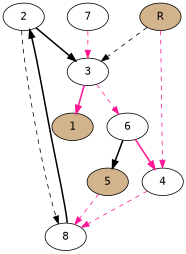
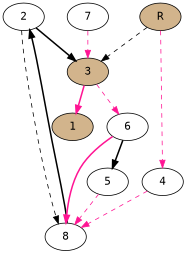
(88, 72) -> (88, 72)
(143, 151) -> (79, 170)
(108, 182) -> (108, 182)
